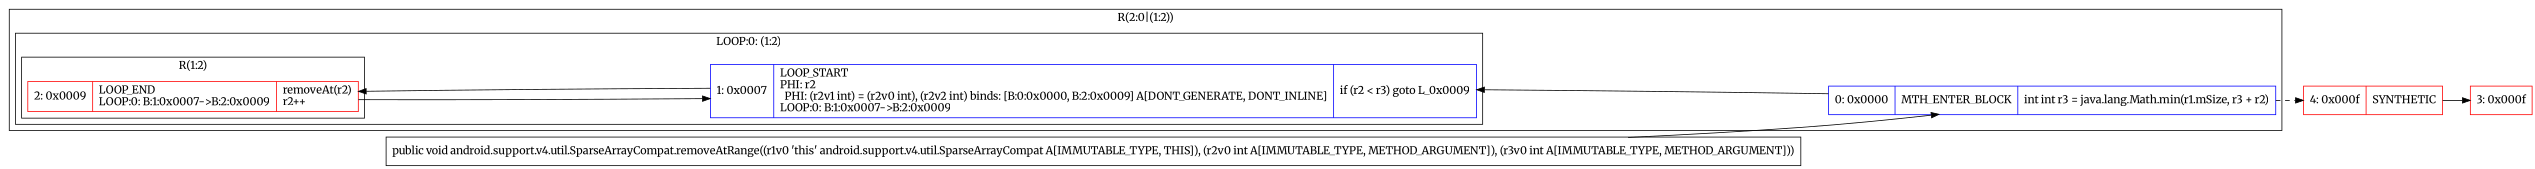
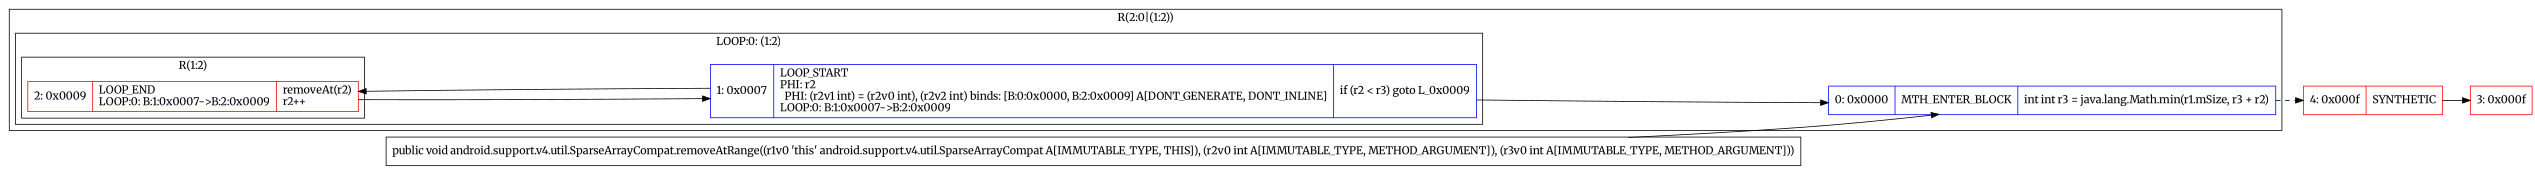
(1657, 91) -> (1648, 102)
